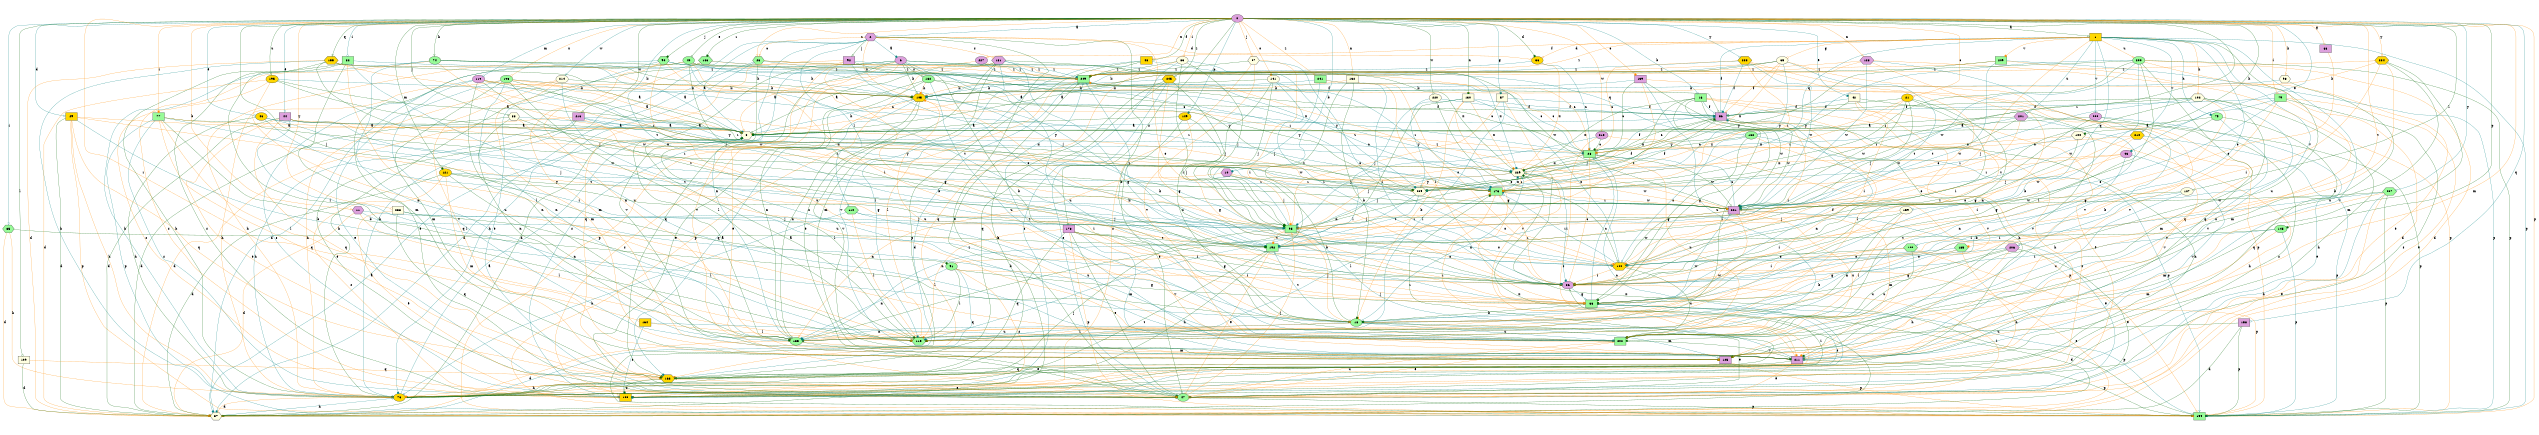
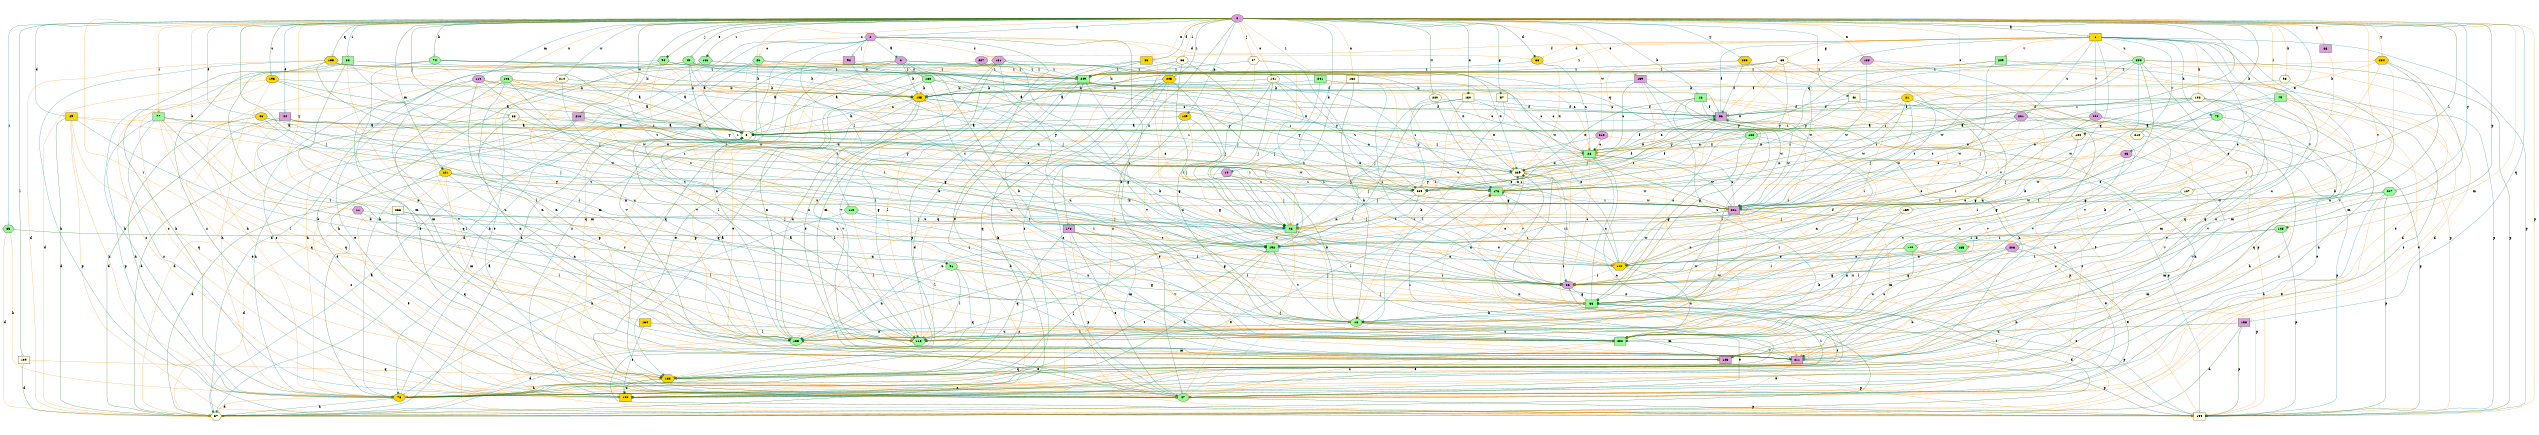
(2137, 135) -> (2137, 135)
(1539, 174) -> (1539, 174)
(2199, 416) -> (2199, 416)
